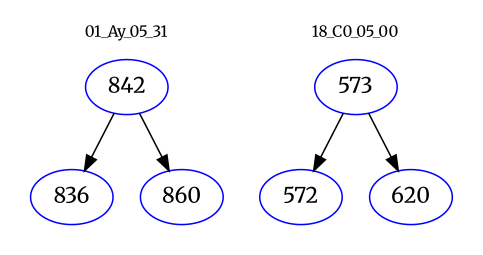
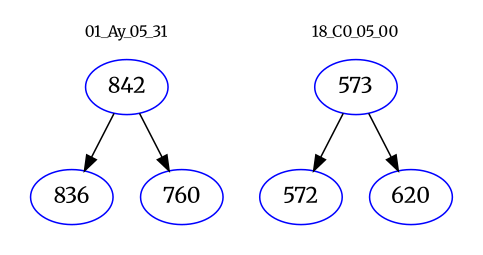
(182, 197) -> (182, 197)
